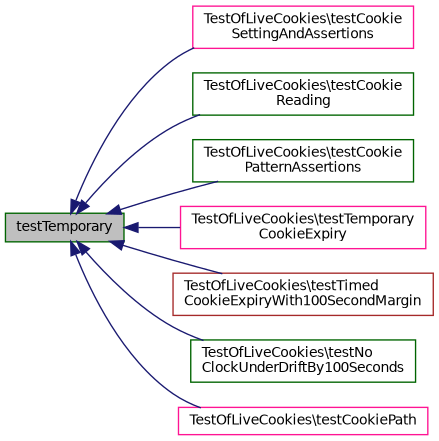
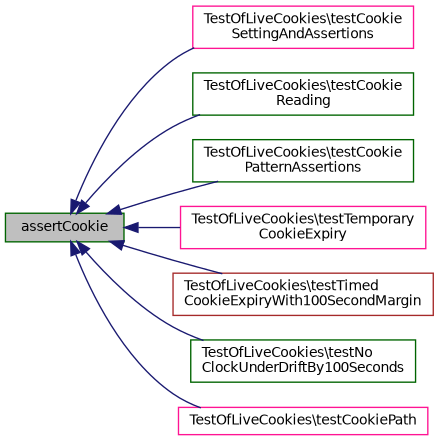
(65, 228) -> (65, 228)
